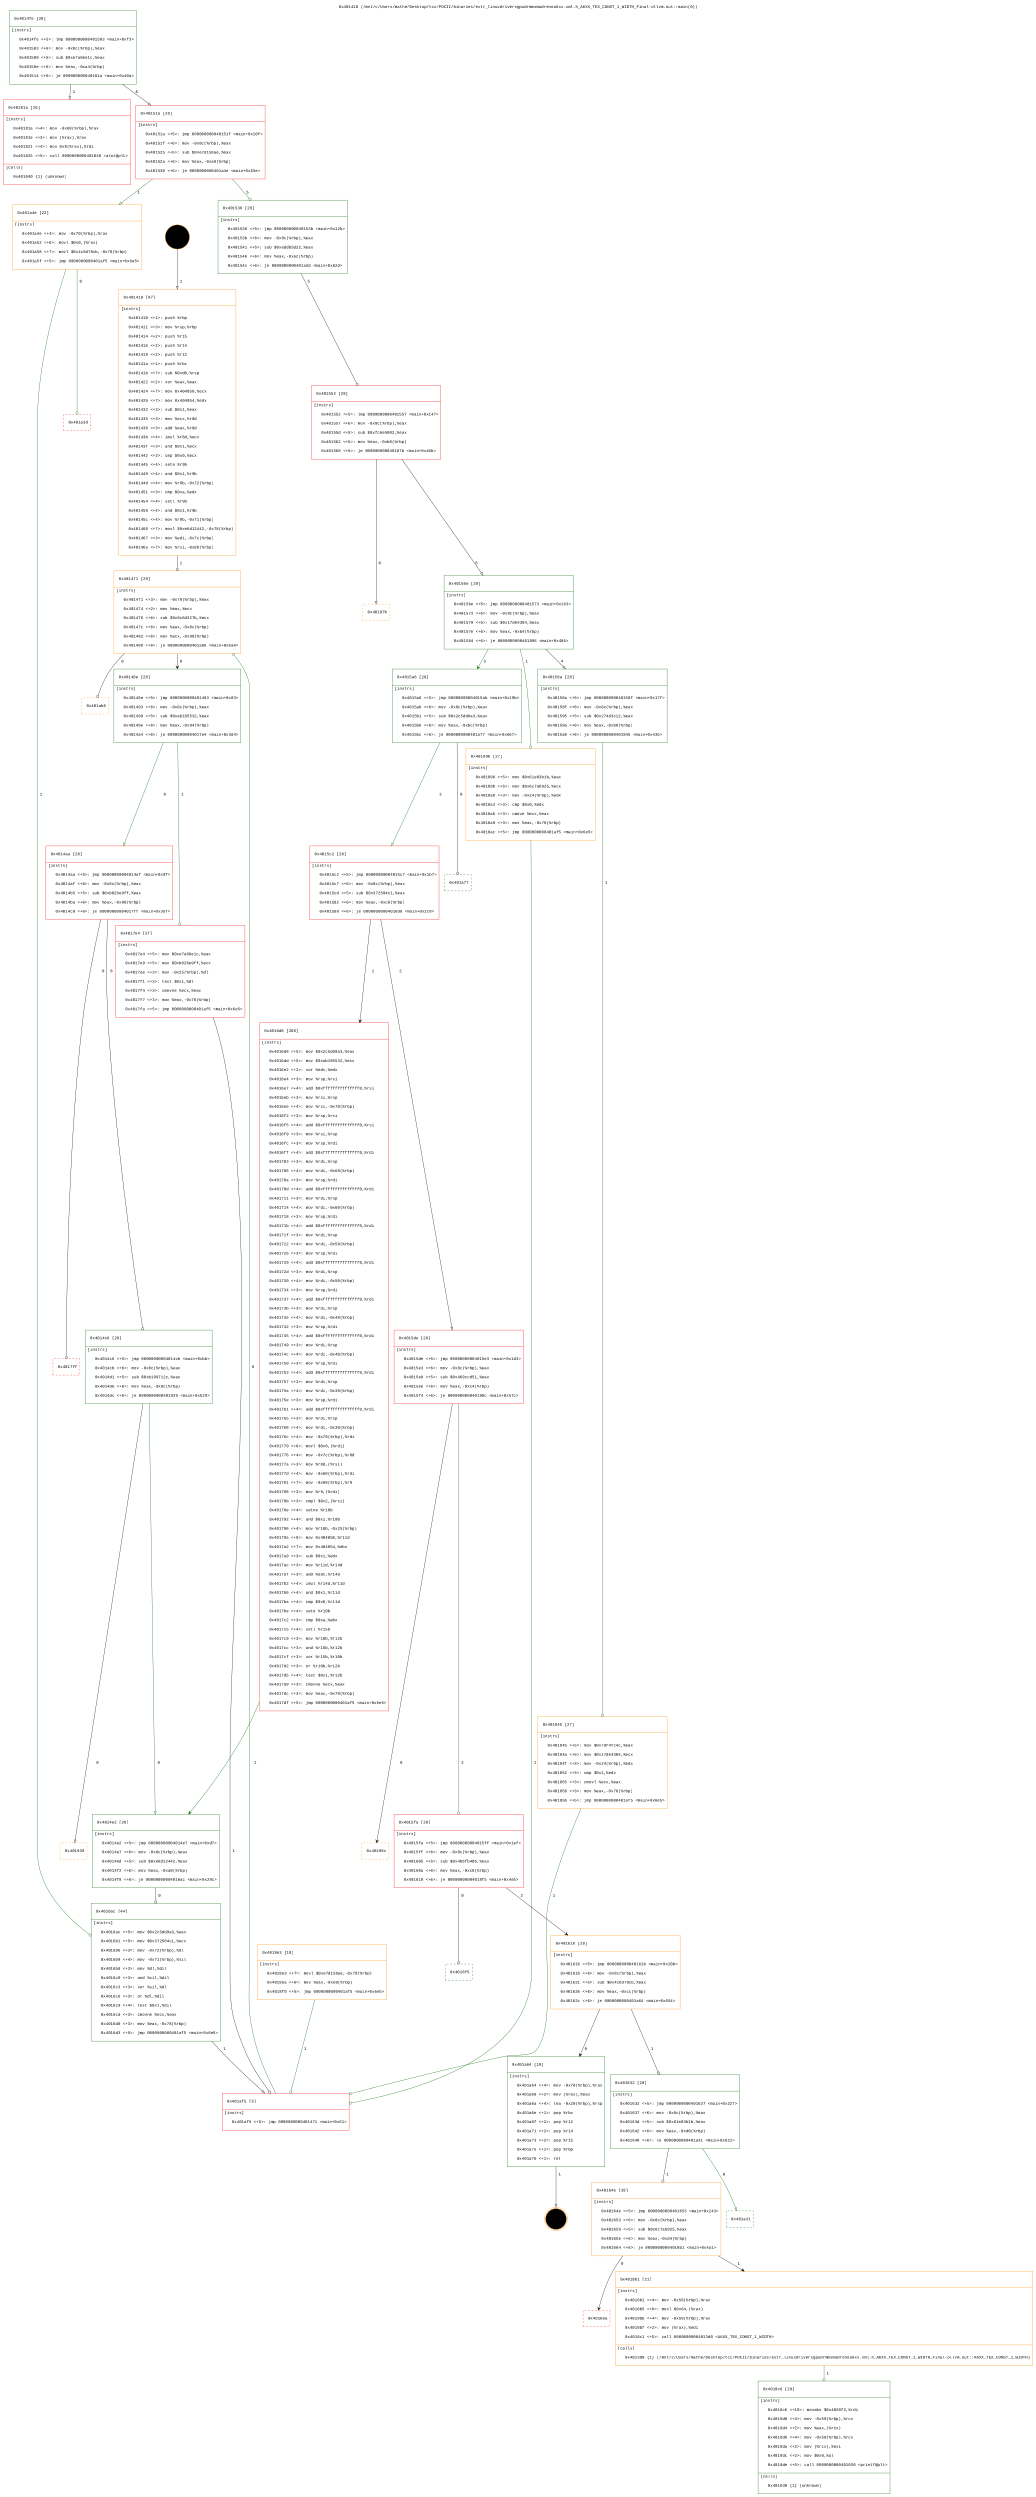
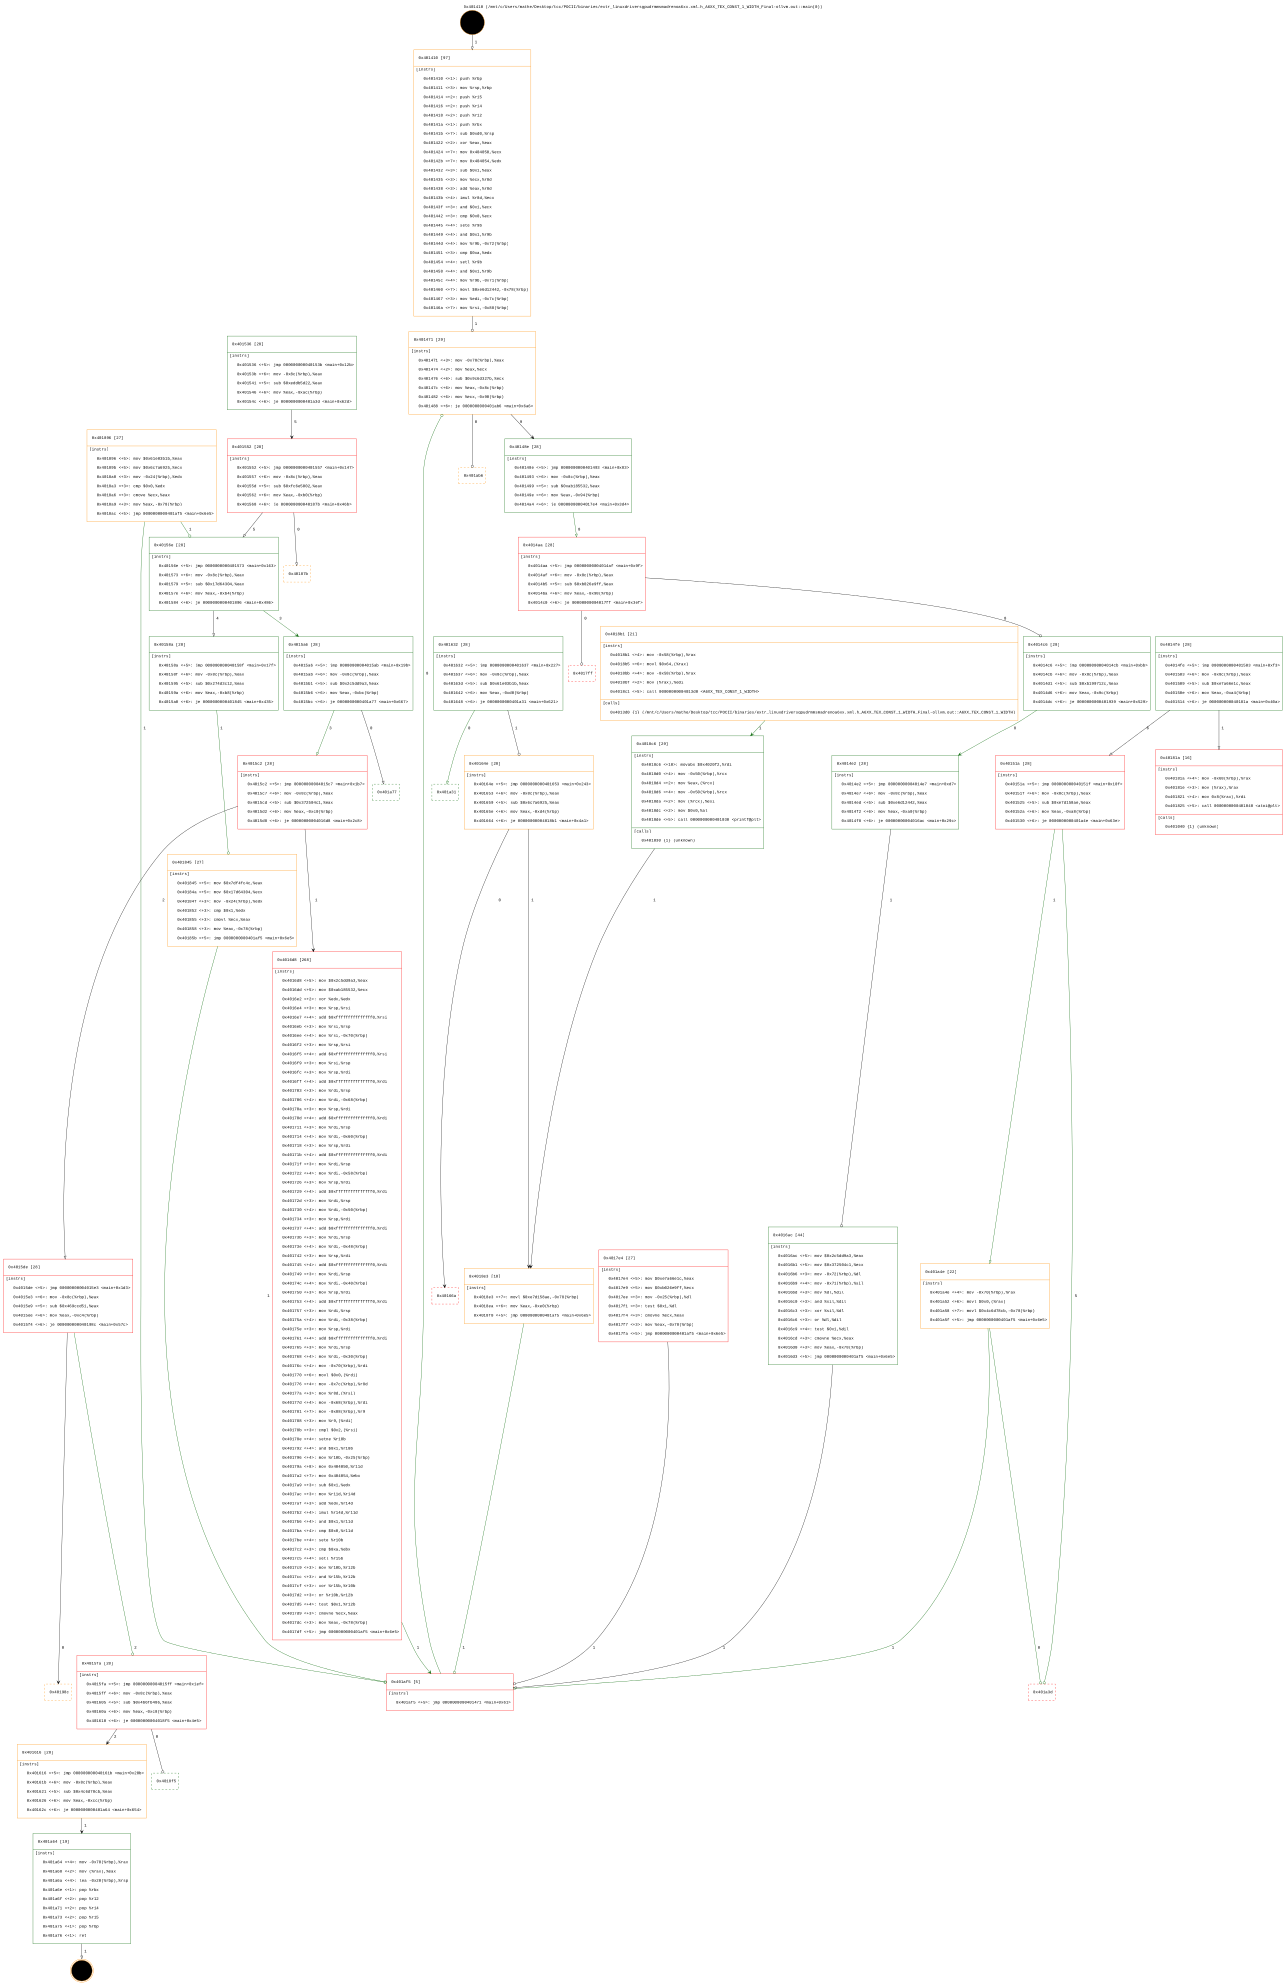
(241, 189) -> (1072, 1256)
(329, 329) -> (292, 423)
(528, 697) -> (185, 528)
(457, 807) -> (373, 745)
(179, 833) -> none
none -> (566, 1048)
(37, 1109) -> (875, 1650)
(152, 1607) -> (999, 732)
(227, 1762) -> (413, 1648)
(74, 1851) -> none
(158, 1896) -> (890, 900)
(645, 2041) -> none
(585, 2049) -> (84, 1826)
(730, 2263) -> (529, 1047)
(824, 2372) -> (759, 727)
